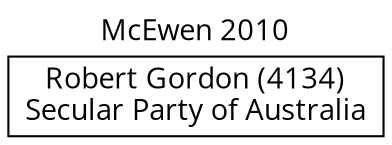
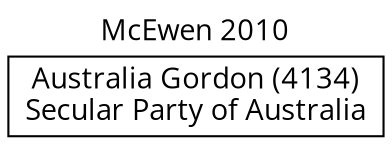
(196, 96) -> (196, 96)
